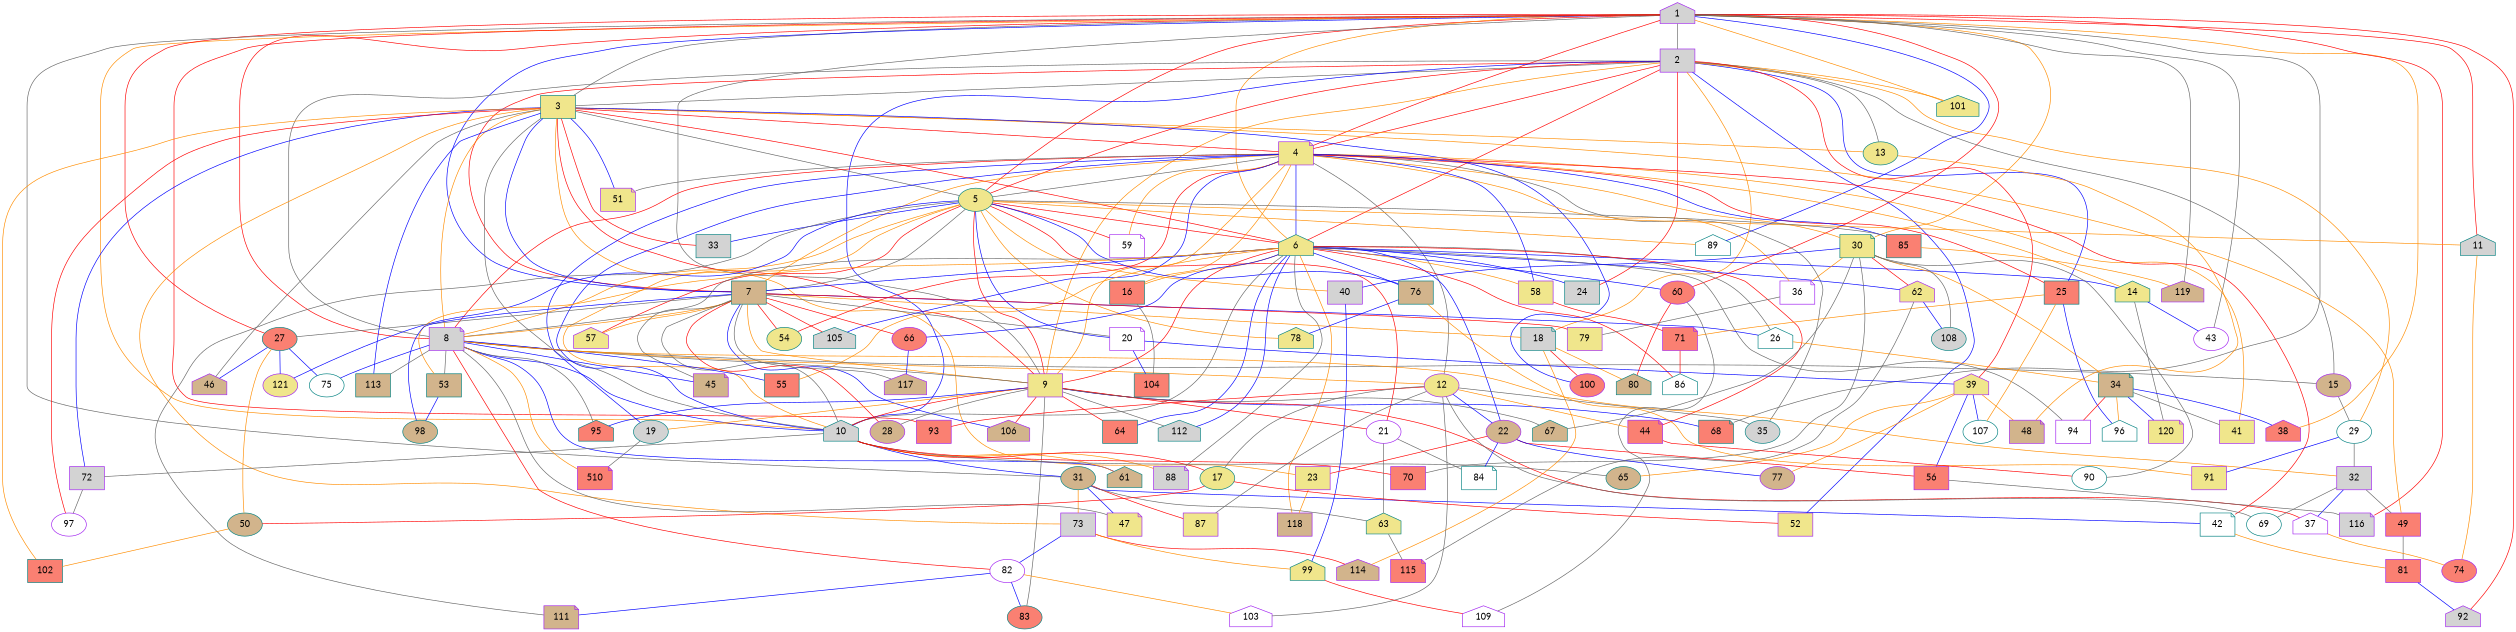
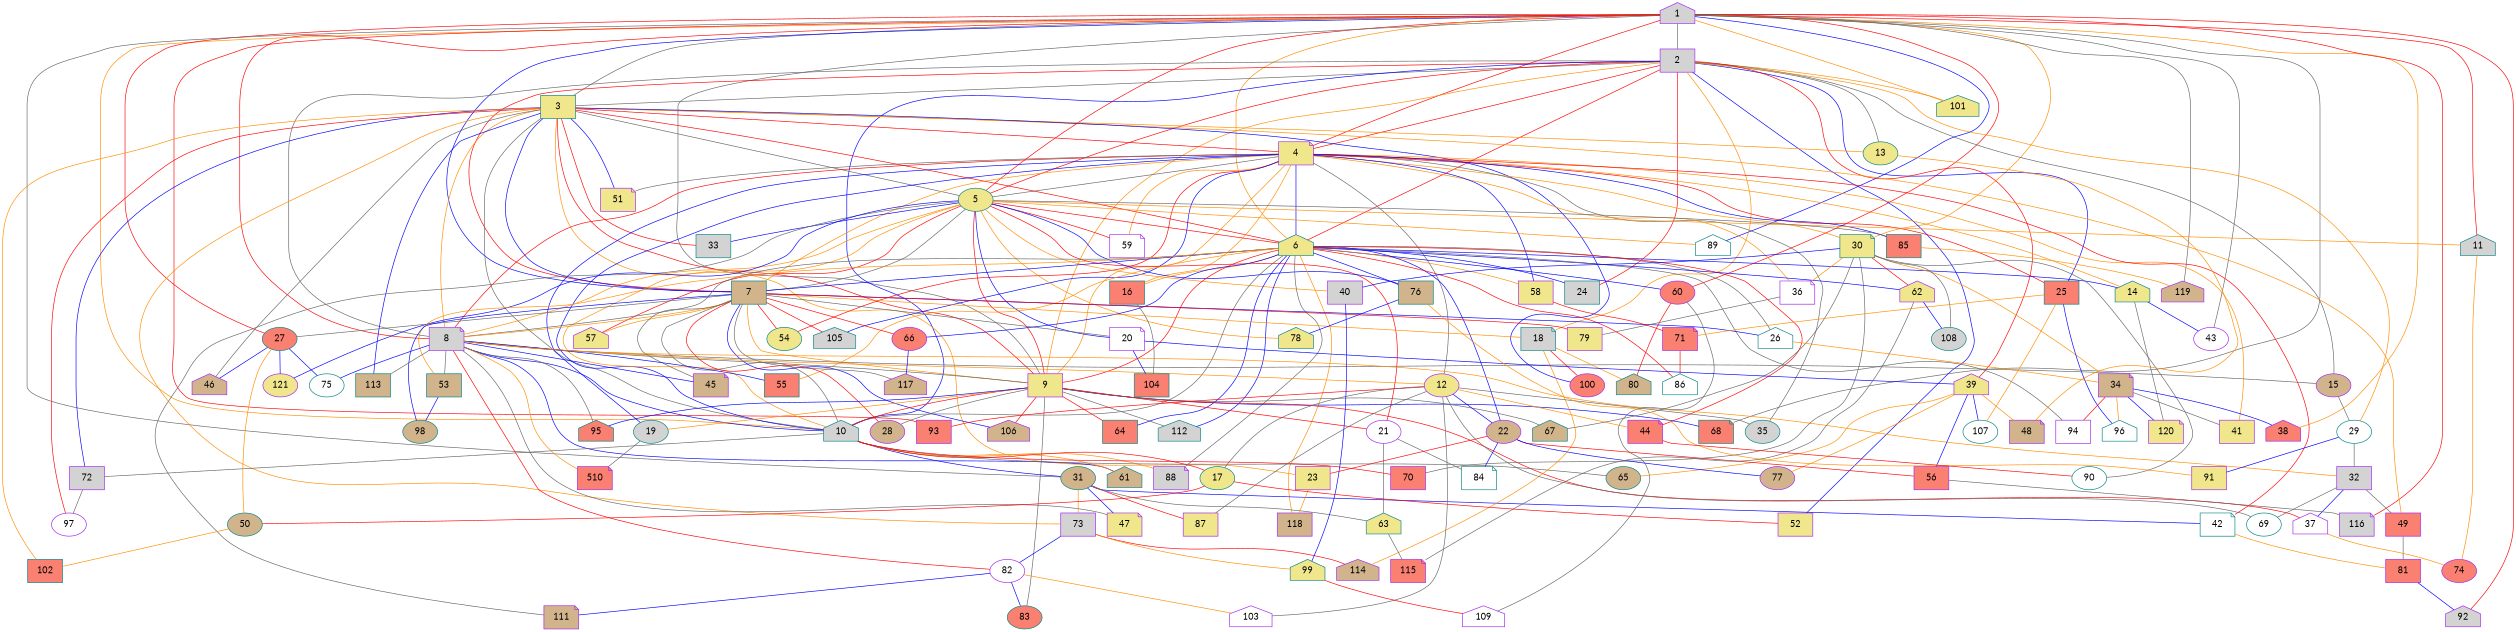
(2116, 385) -> (2116, 385)
